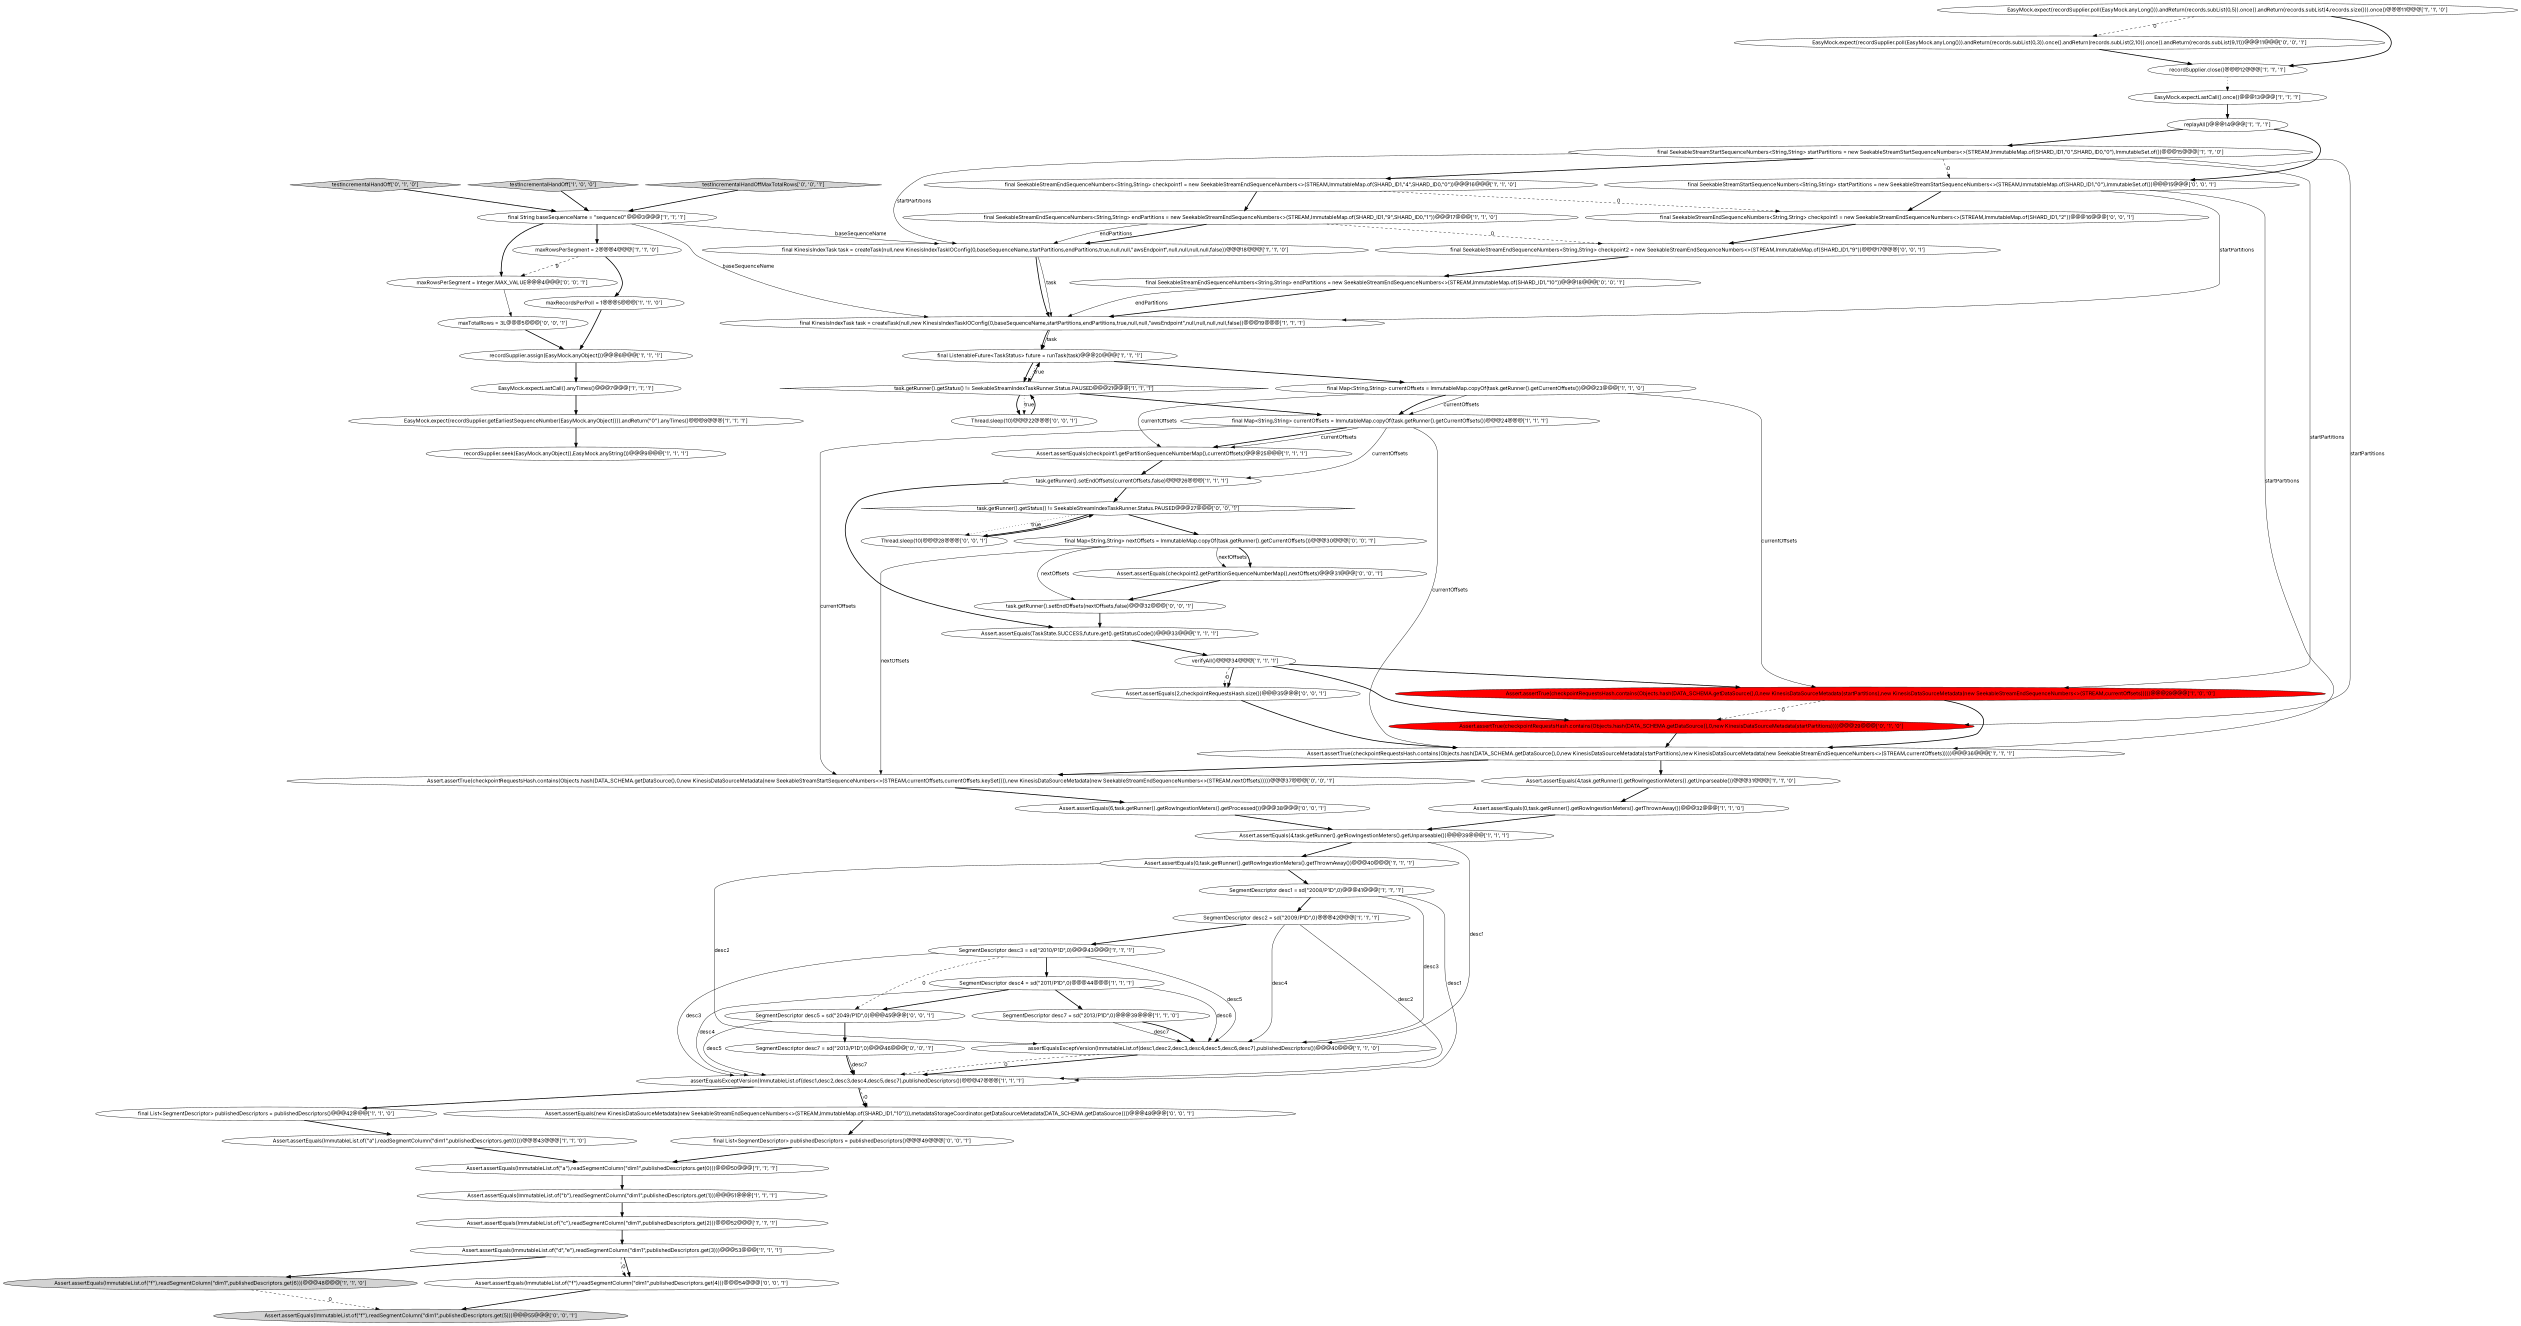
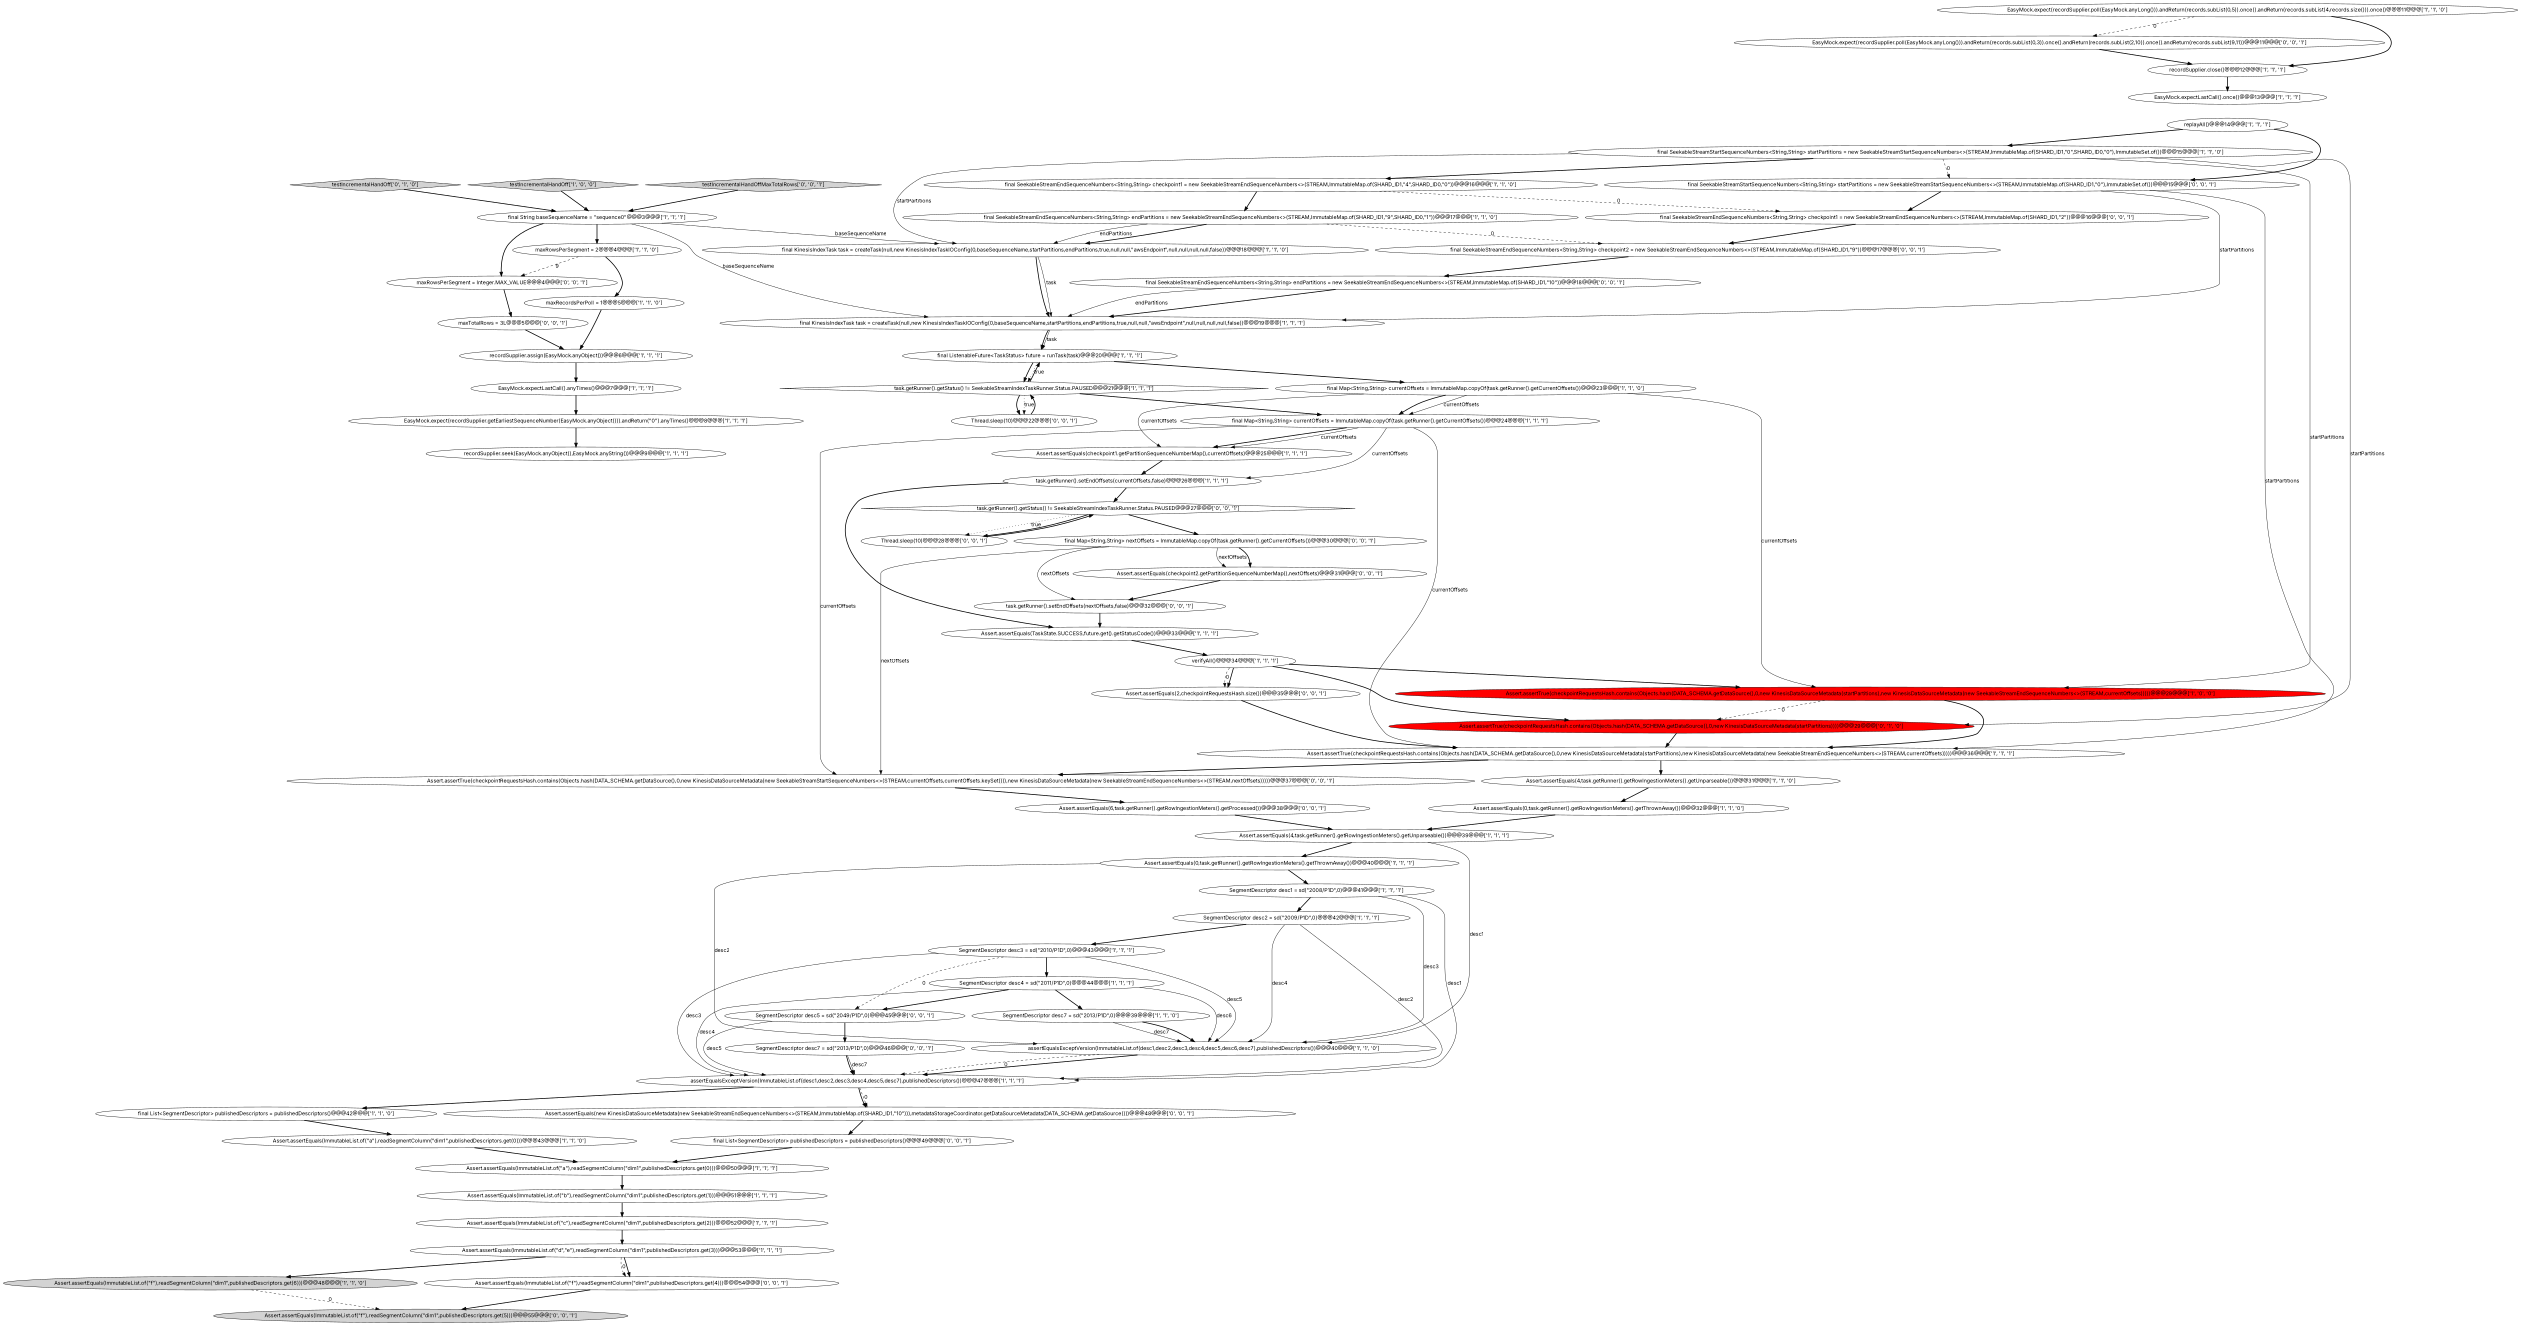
(2228, 82) -> (2228, 82)
(2228, 109) -> none
(507, 301) -> (507, 301)
